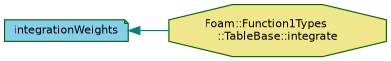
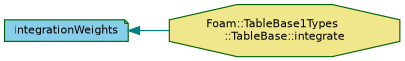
(278, 31) -> (285, 31)
